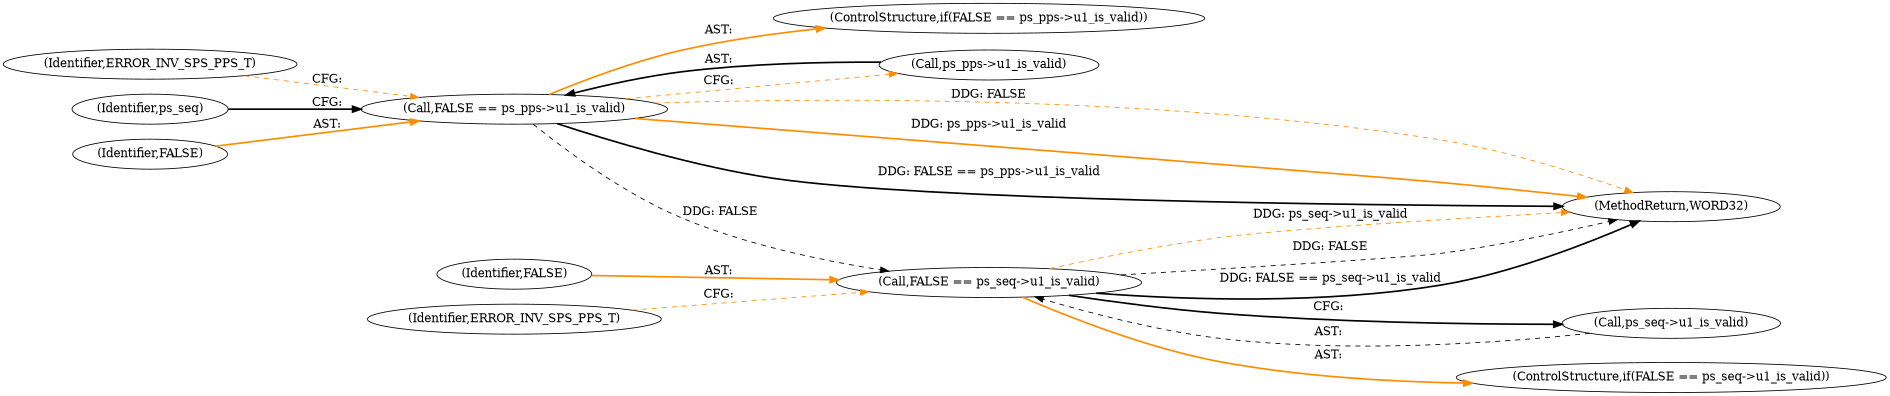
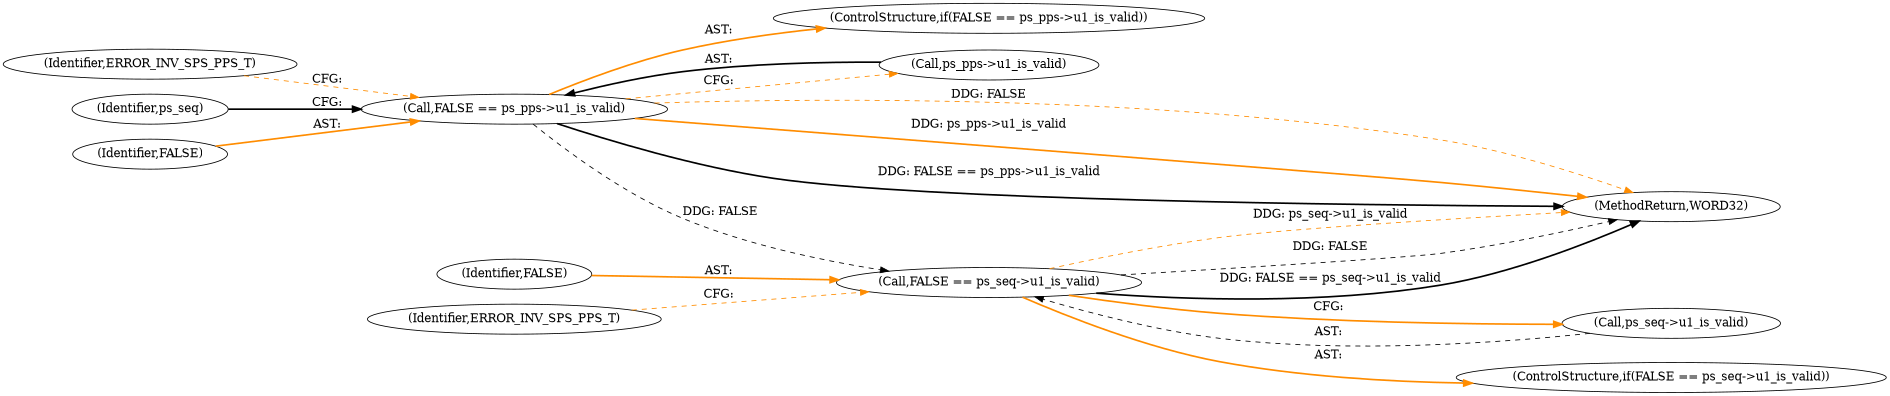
(1311, 319) -> (1311, 319)
